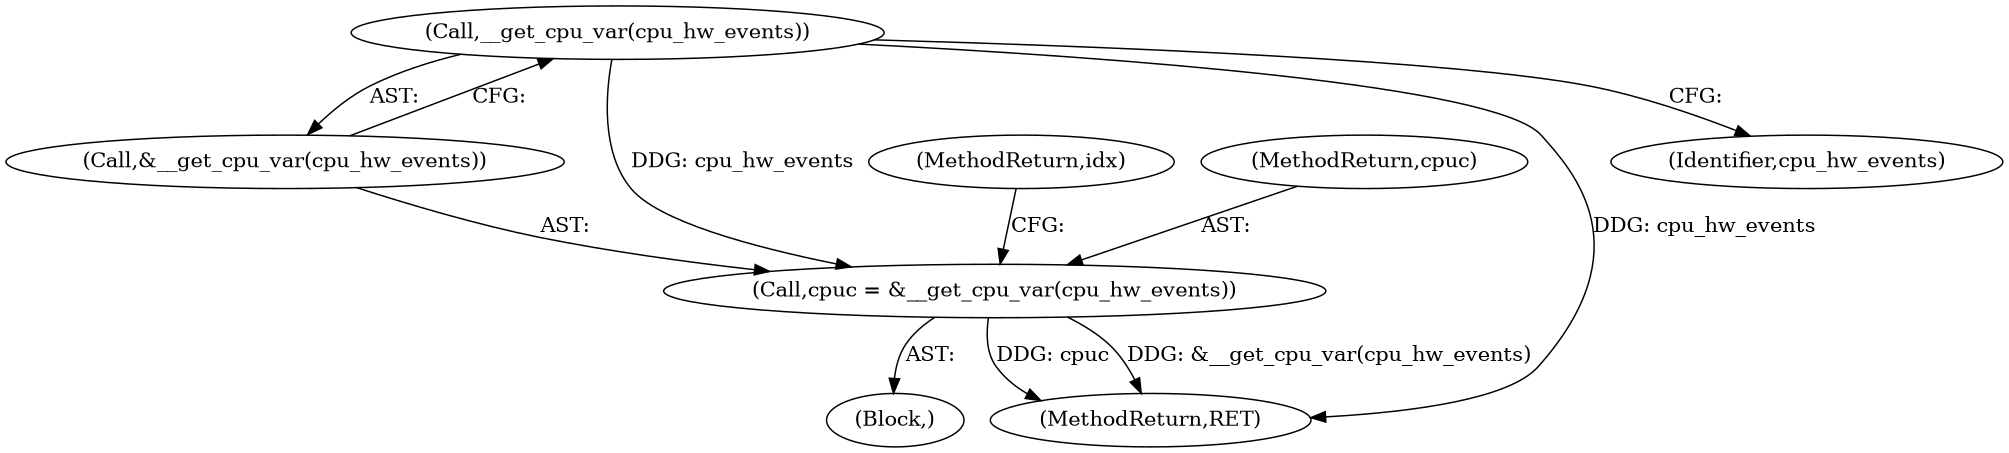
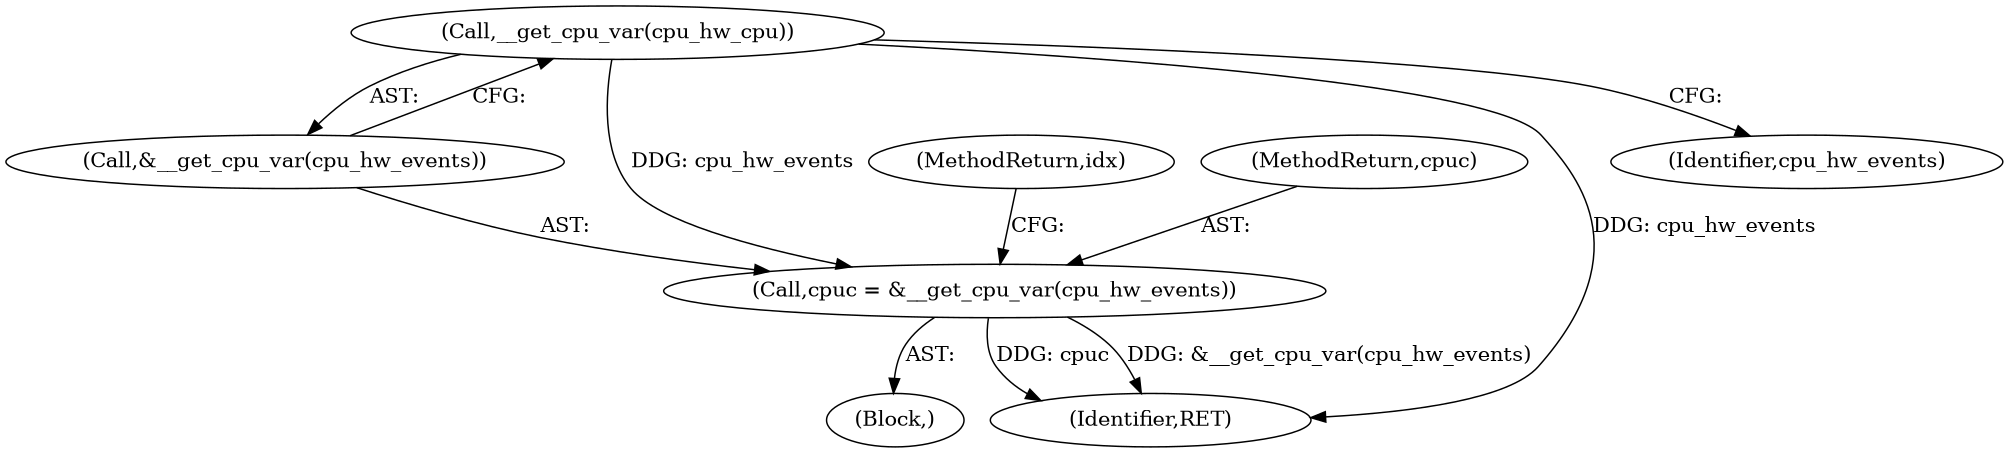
(618, 33) -> (618, 33)
(1151, 420) -> (1151, 420)
